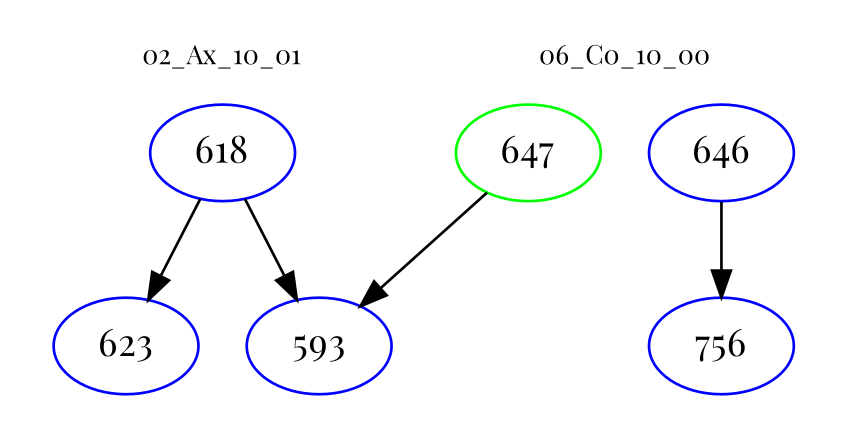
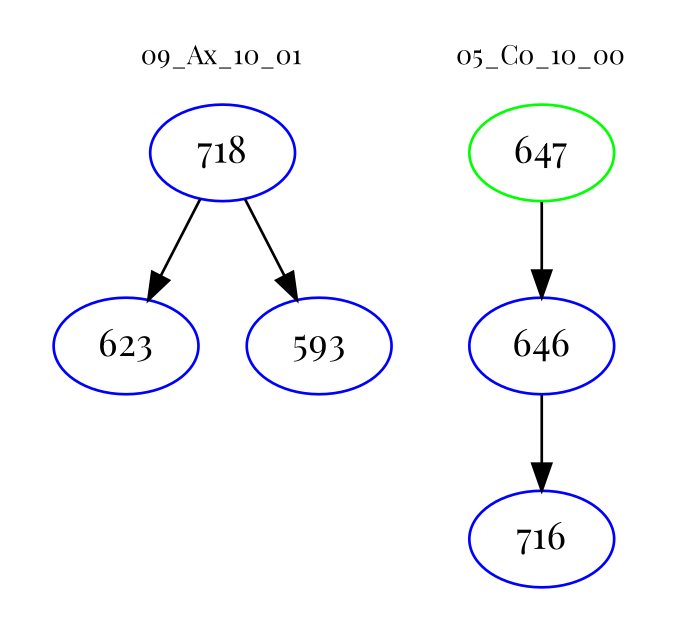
(223, 58) -> (223, 58)
(625, 58) -> (542, 58)
(223, 153) -> (223, 153)
(452, 224) -> (542, 236)
(721, 346) -> (542, 539)
